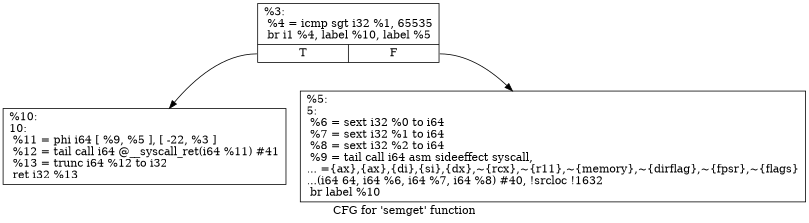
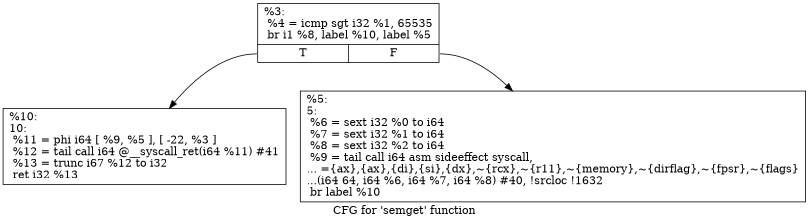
(348, 35) -> (348, 35)
(89, 164) -> (89, 164)
